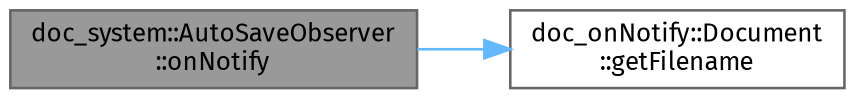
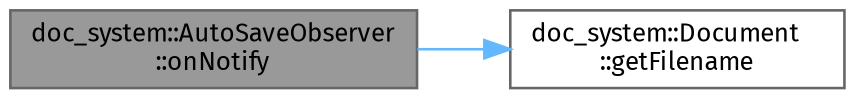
(677, 49) -> (677, 49)
